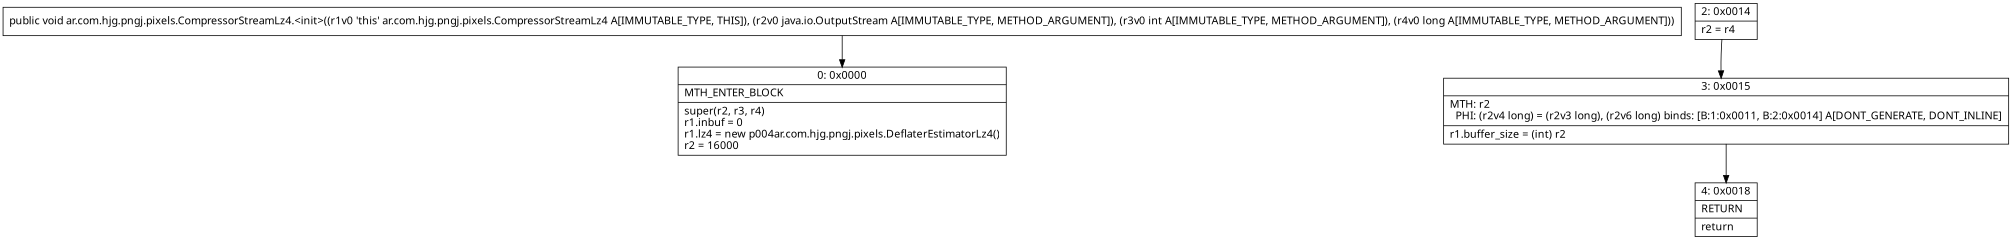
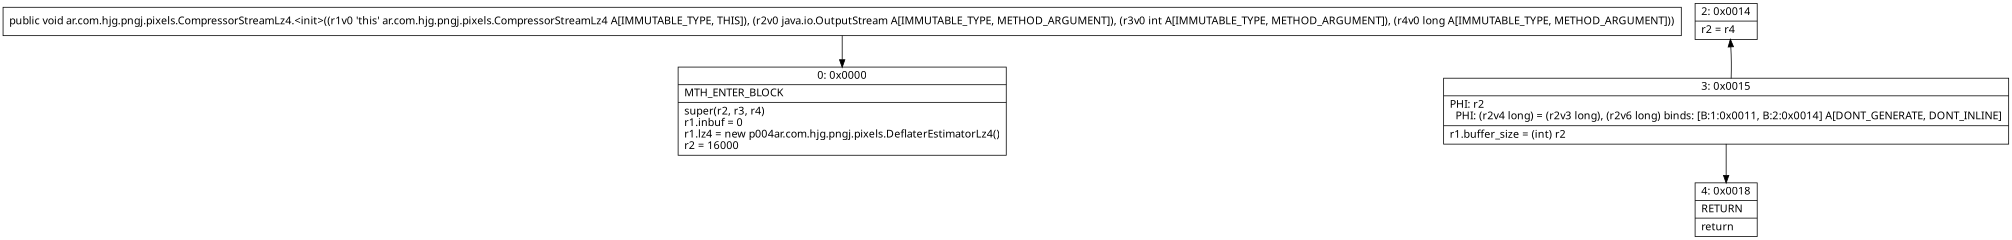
(1721, 55) -> (1731, 63)
(1472, 105) -> (1469, 105)
